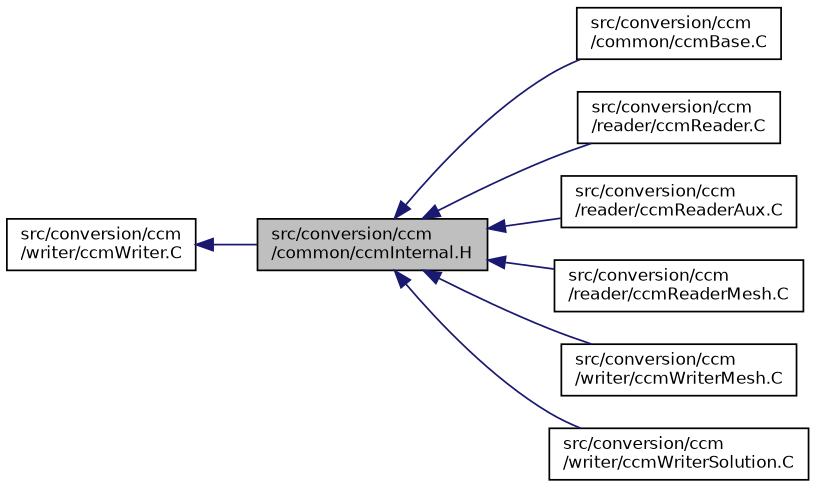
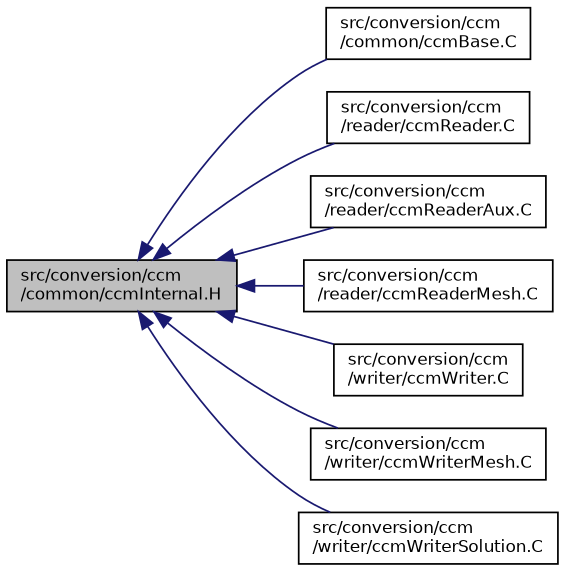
(235, 245) -> (284, 330)
